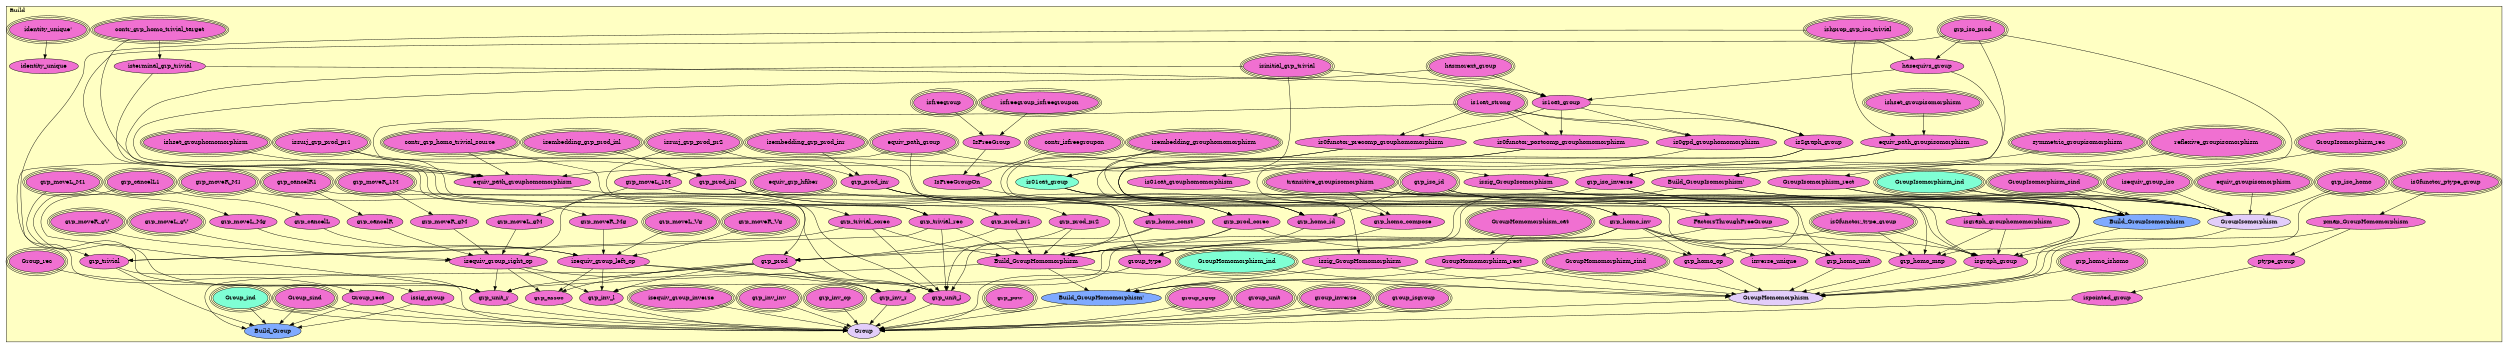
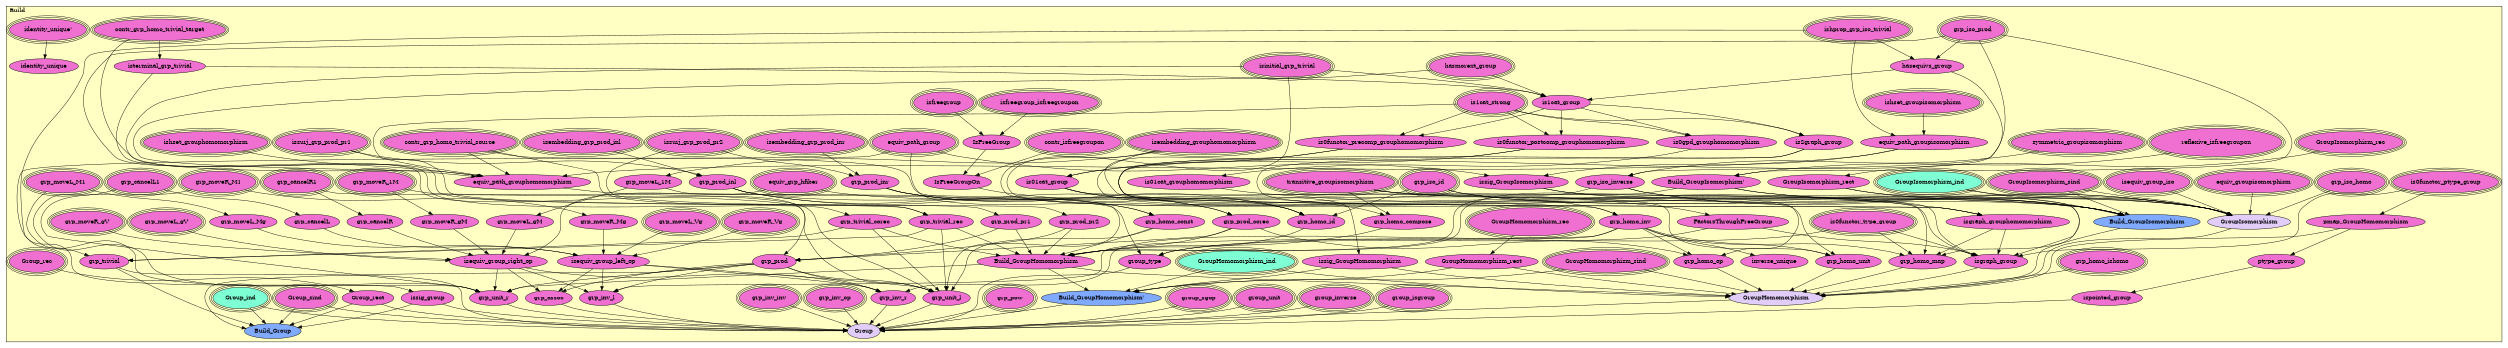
(2216, 142) -> (2216, 142)
(1047, 182) -> (1047, 182)
(1530, 222) -> (1530, 222)
(681, 298) -> none
